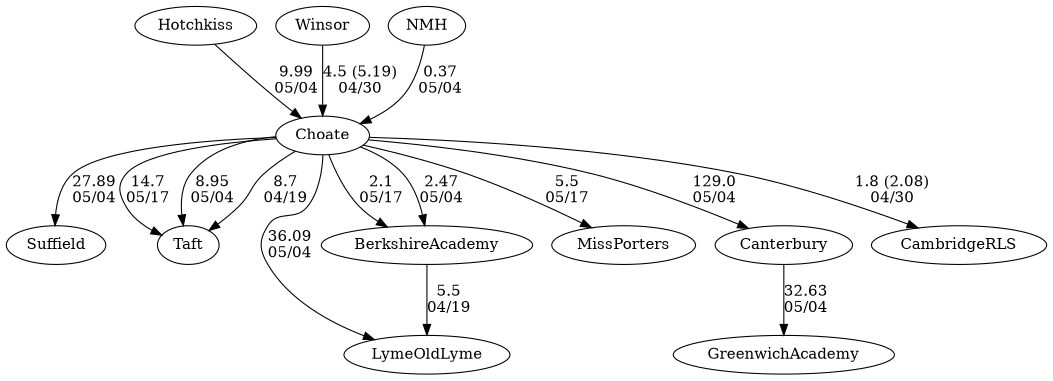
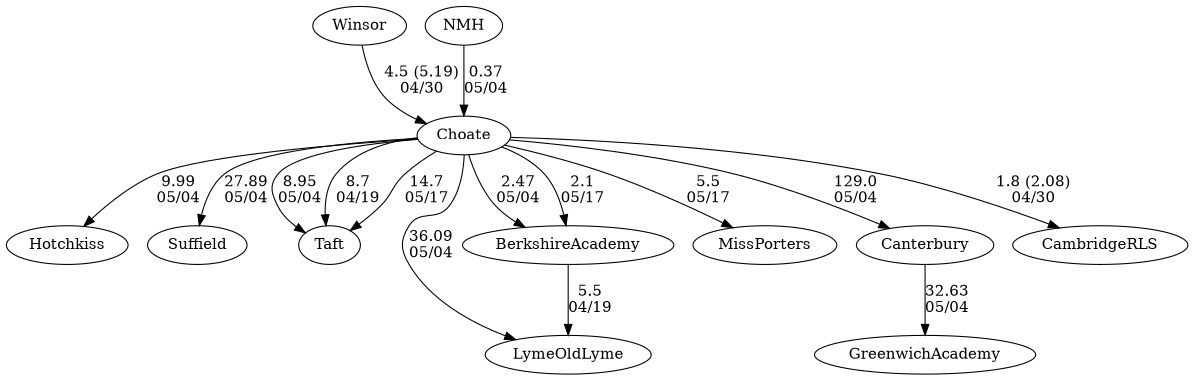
(253, 79) -> (247, 155)
